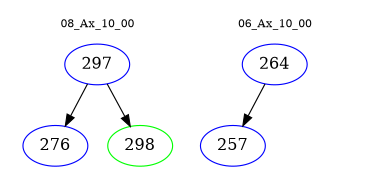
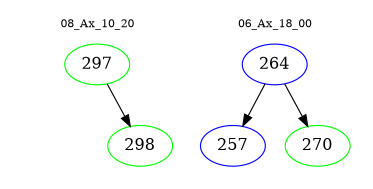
(98, 24) -> (98, 24)
(275, 24) -> (275, 24)
(97, 64) -> (97, 64)
(55, 146) -> none
none -> (318, 146)
